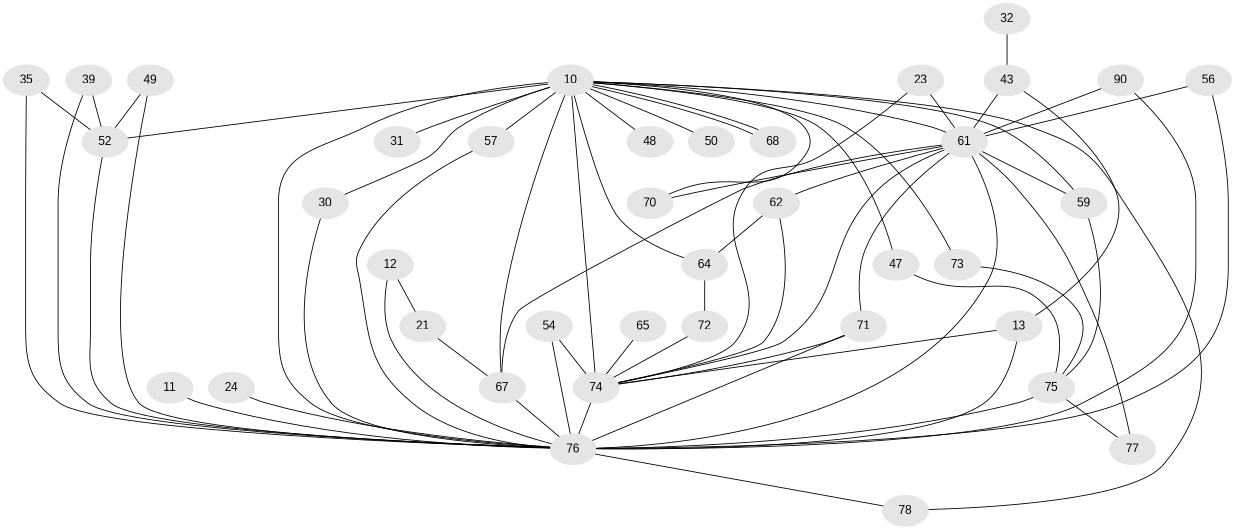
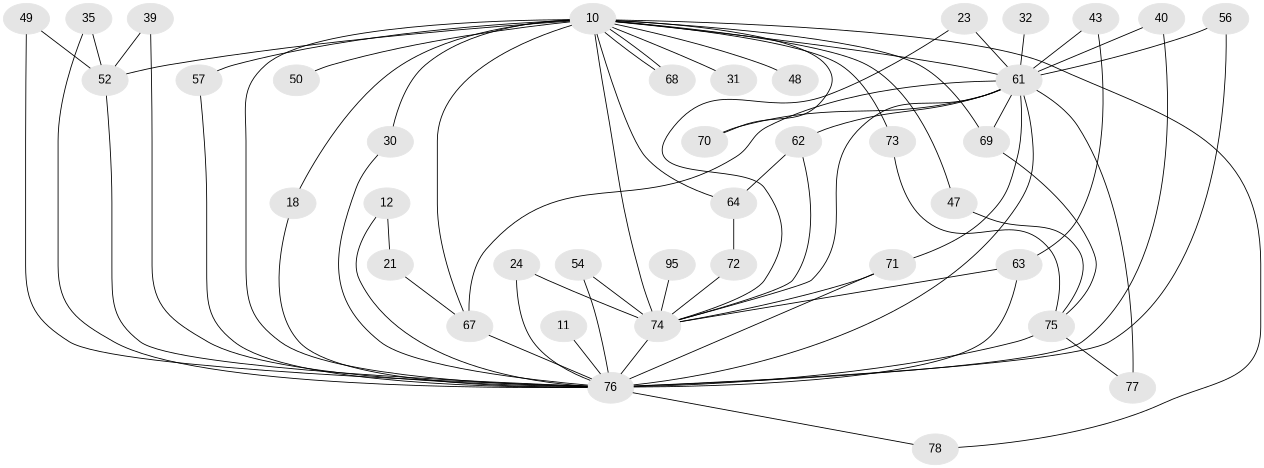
(1007, 50) -> (1022, 50)
(1121, 80) -> (1162, 19)
none -> (293, 203)
(1084, 203) -> (987, 142)
none -> (584, 296)
(643, 326) -> (672, 265)
(1019, 326) -> (1019, 265)
